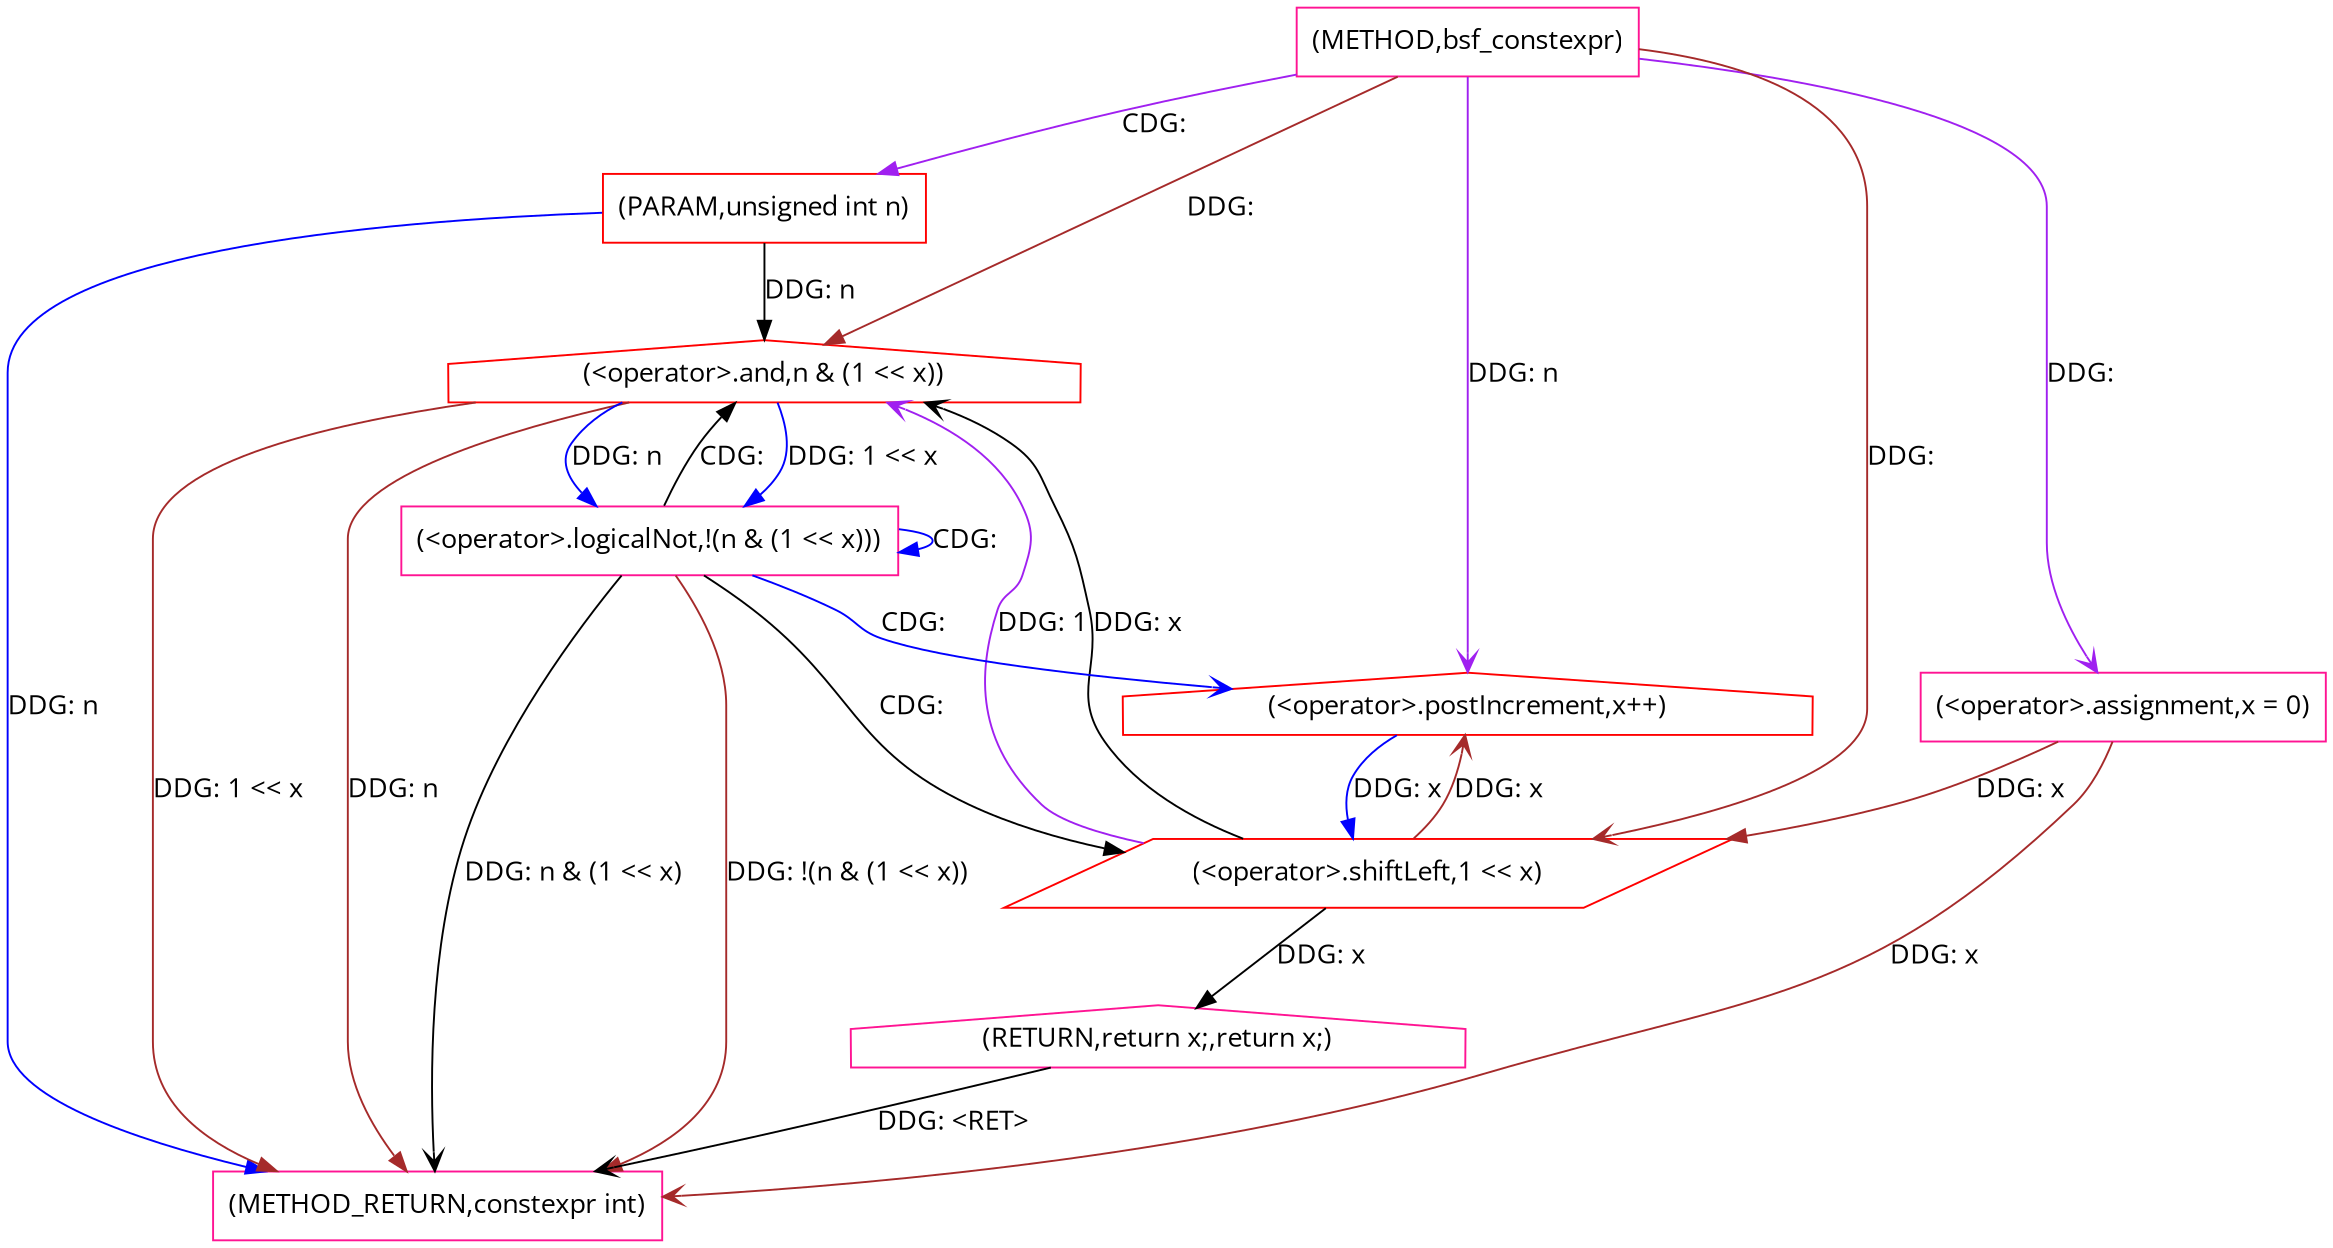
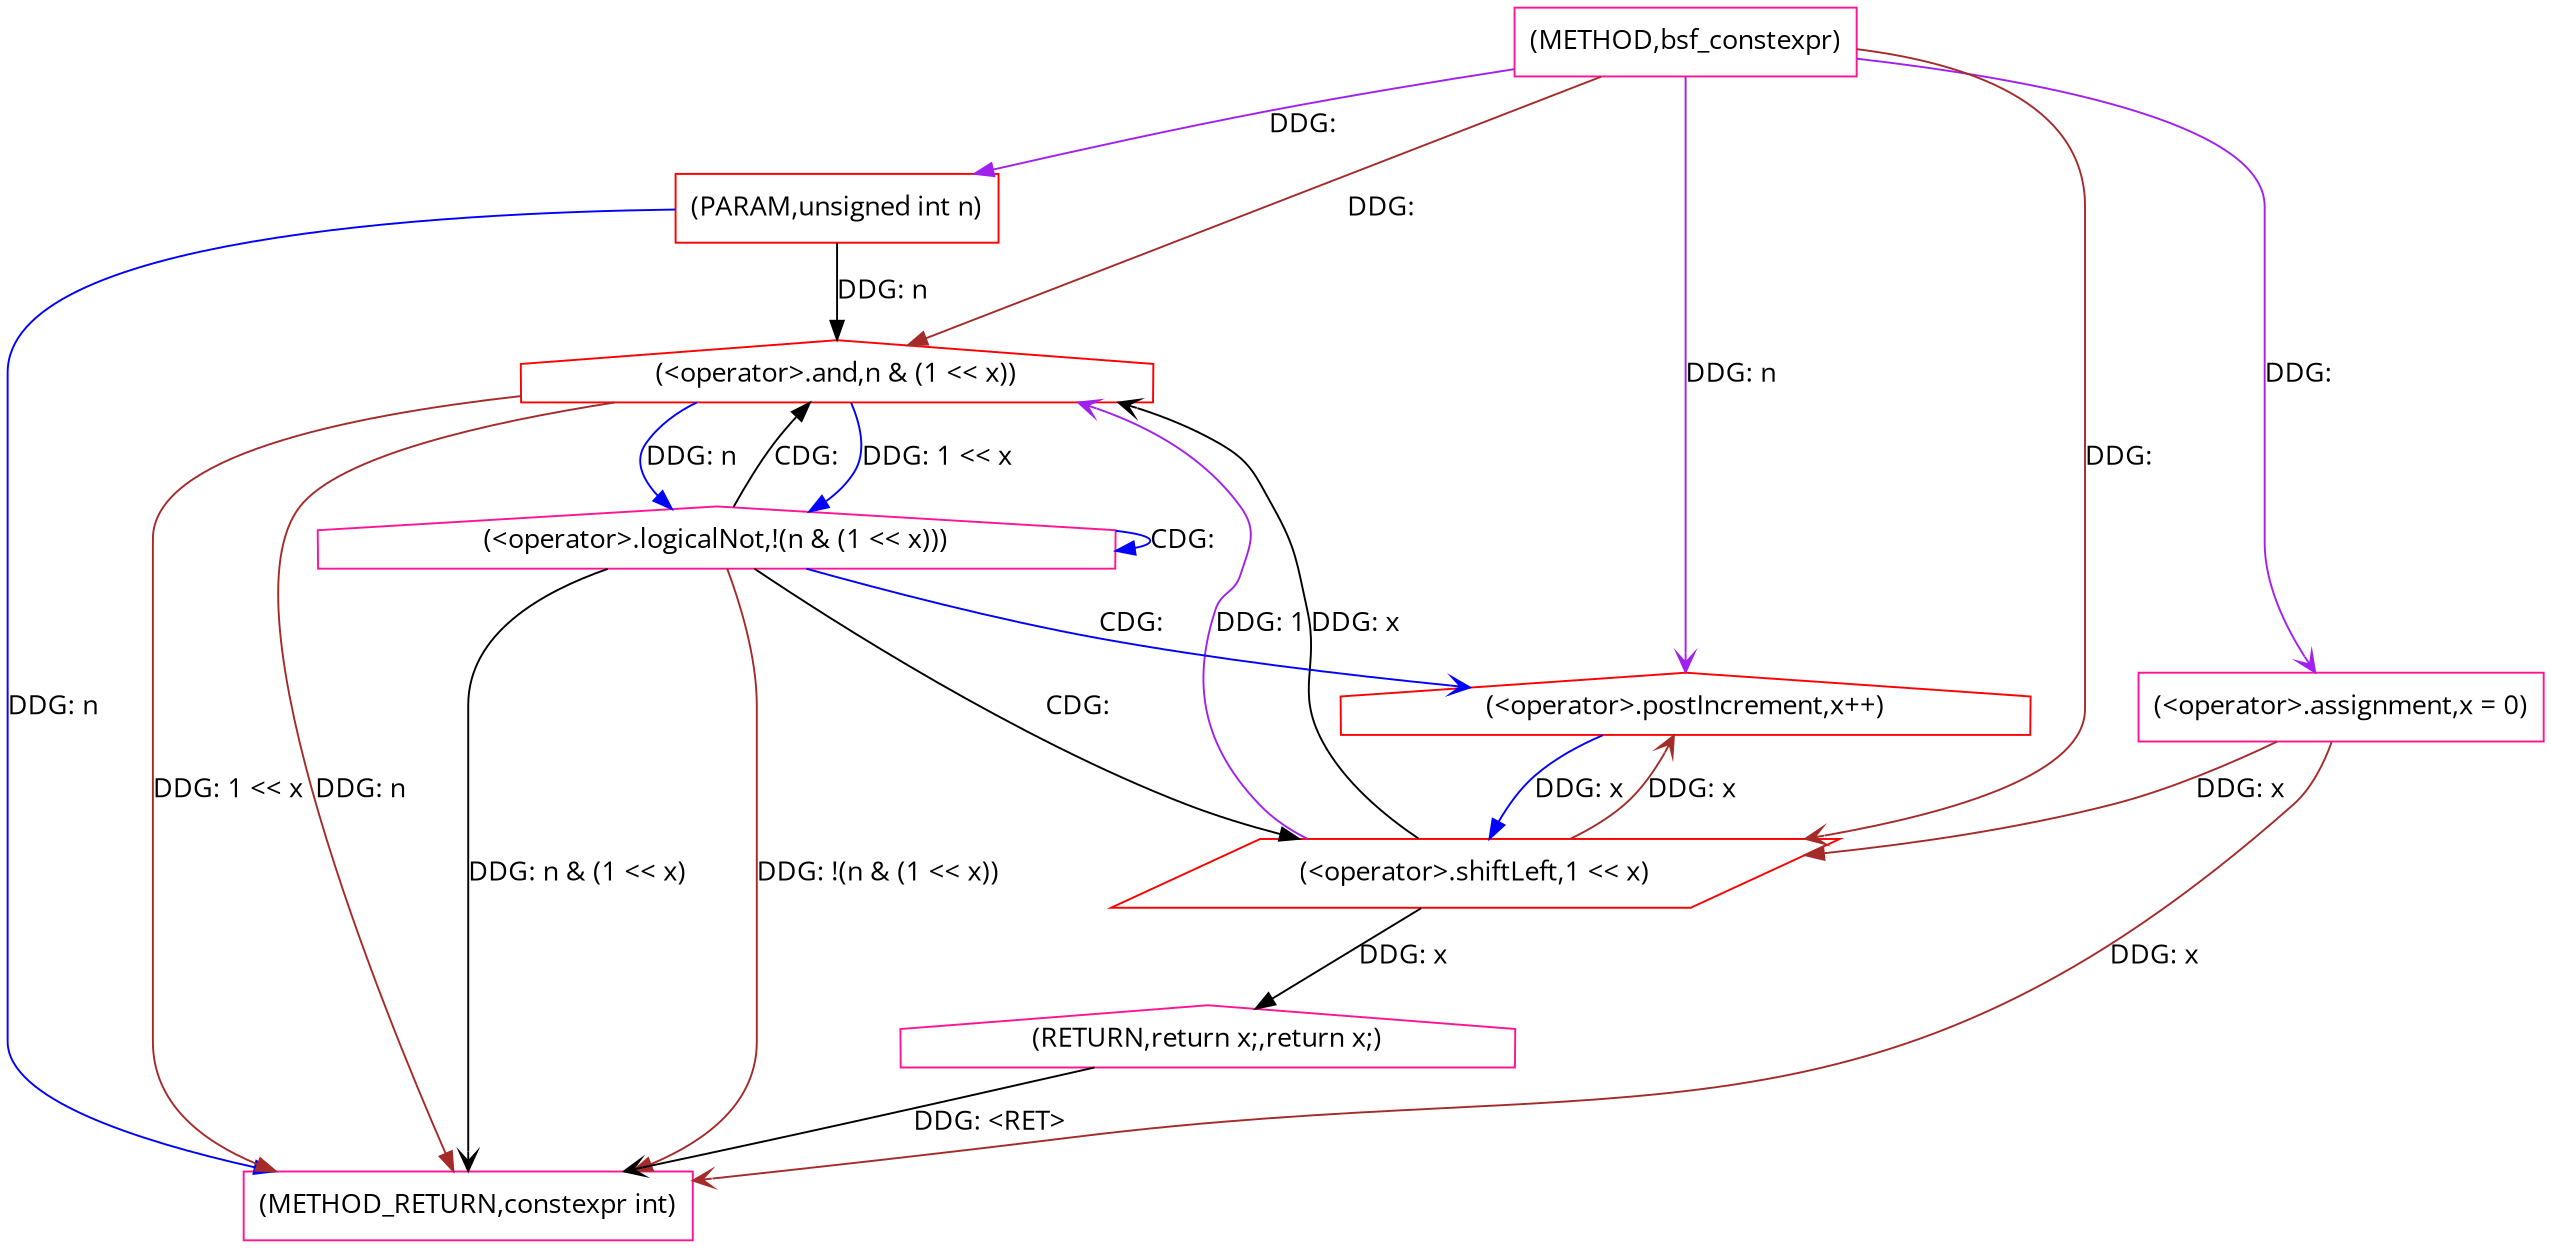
(1158, 125) -> (1307, 125)
(650, 541) -> (717, 541)
